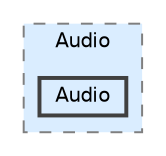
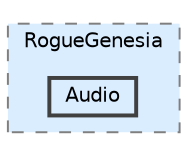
(83, 42) -> (94, 42)
